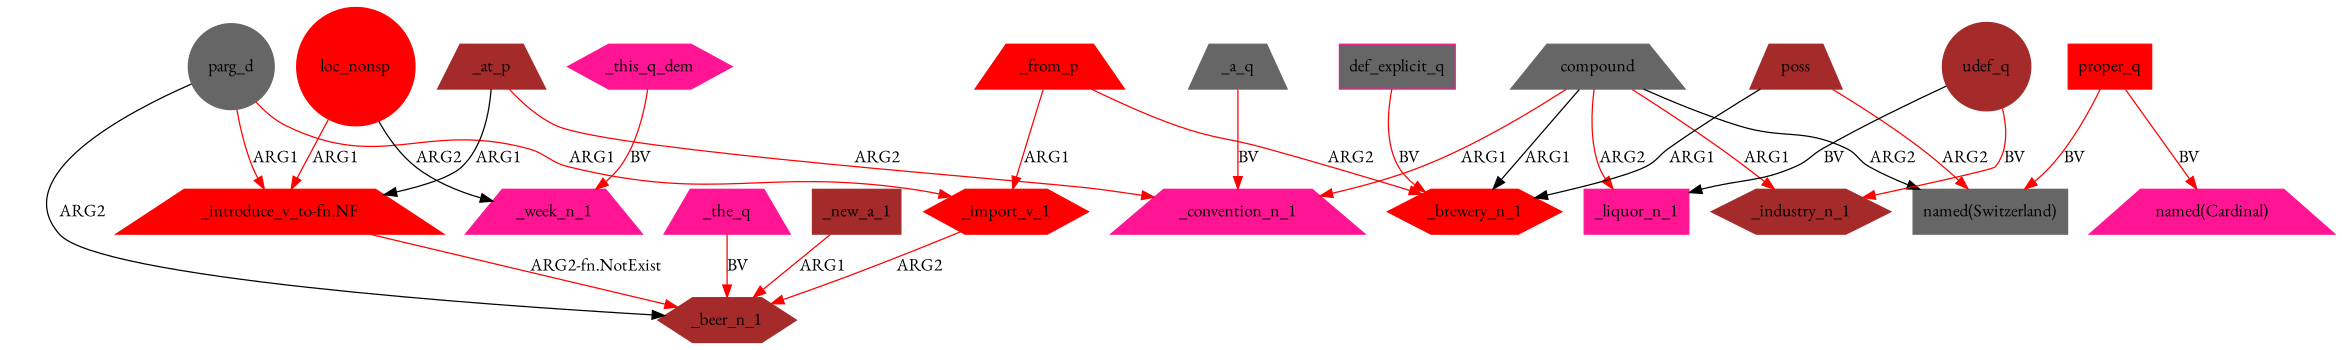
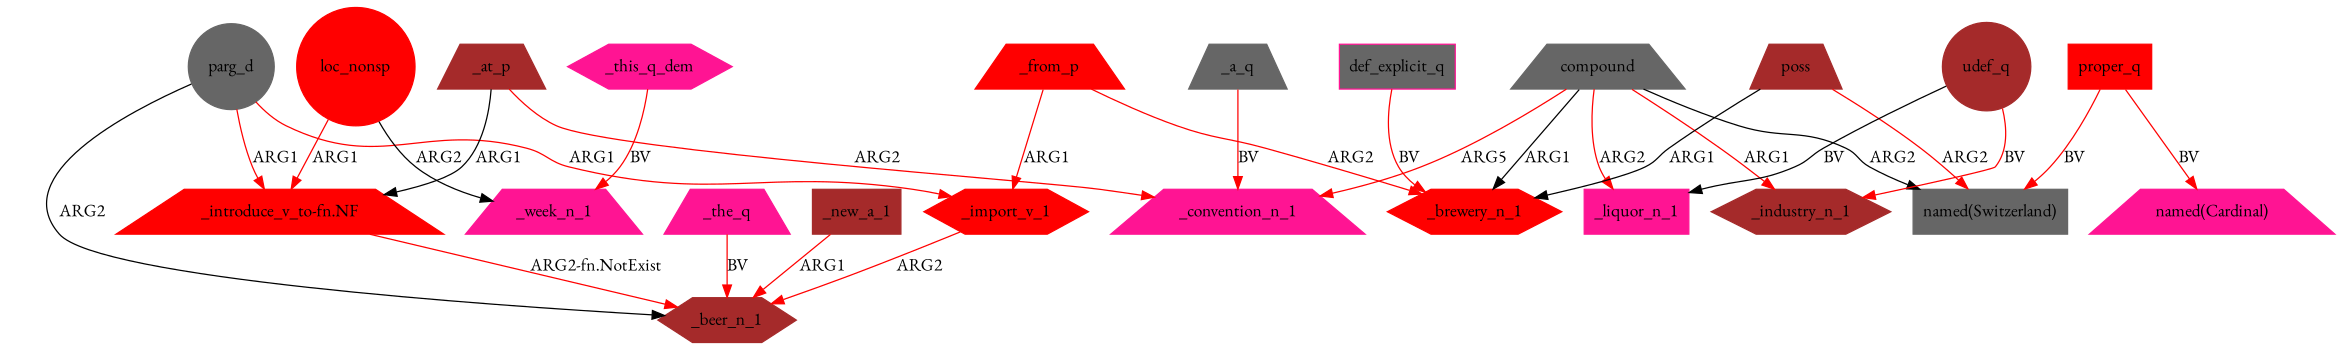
(1484, 158) -> (1484, 158)
